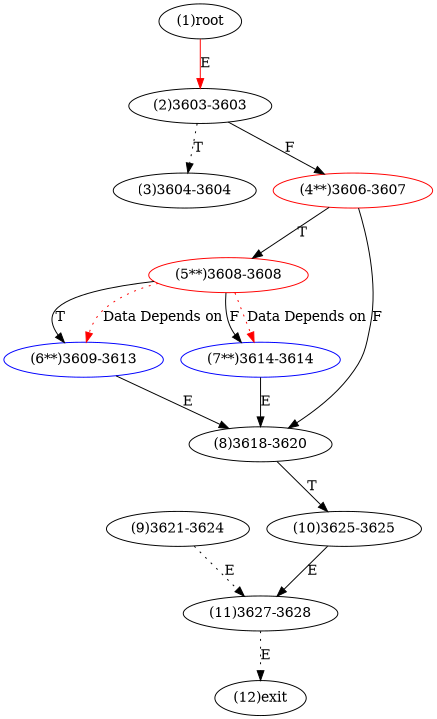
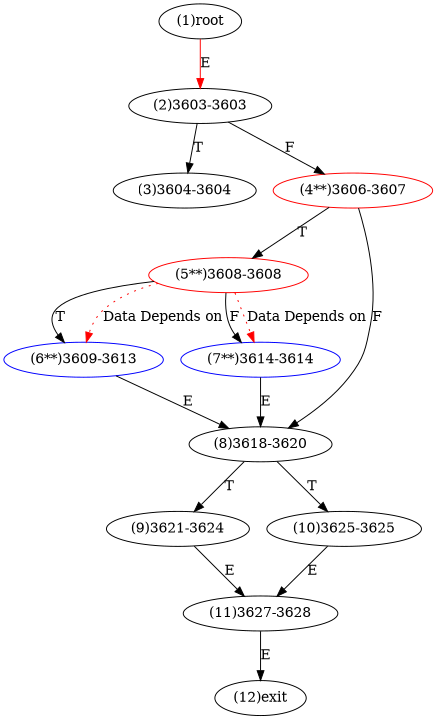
(193, 143) -> (193, 143)
none -> (223, 483)
(216, 568) -> (216, 568)
(261, 651) -> (261, 651)
